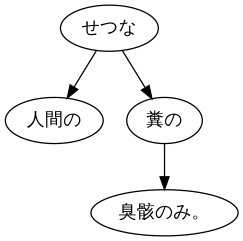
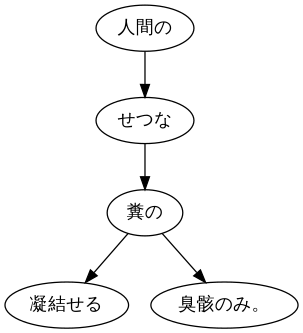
(85, 69) -> (145, 68)
none -> (67, 305)
